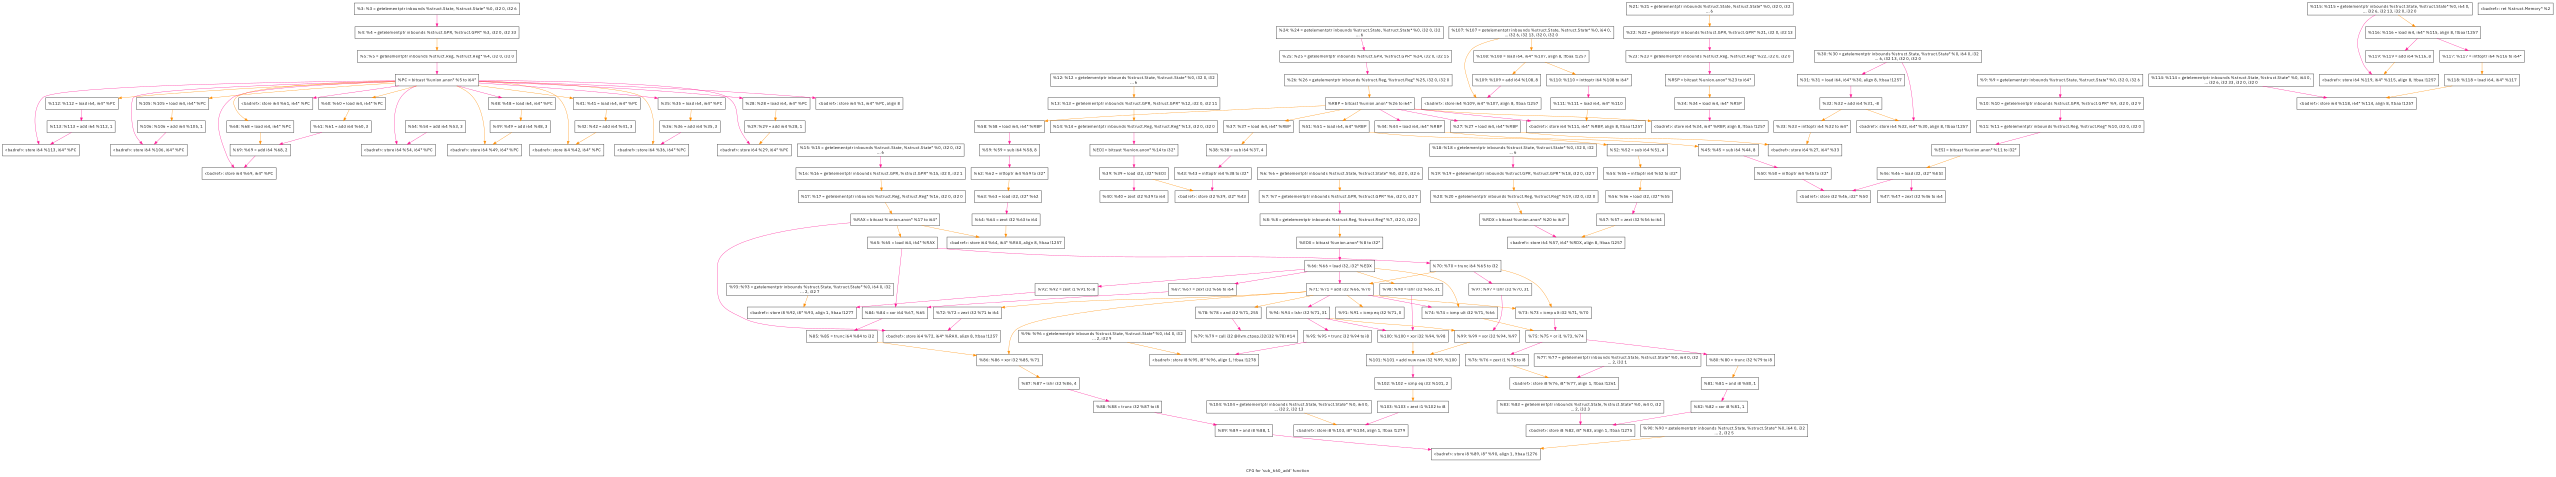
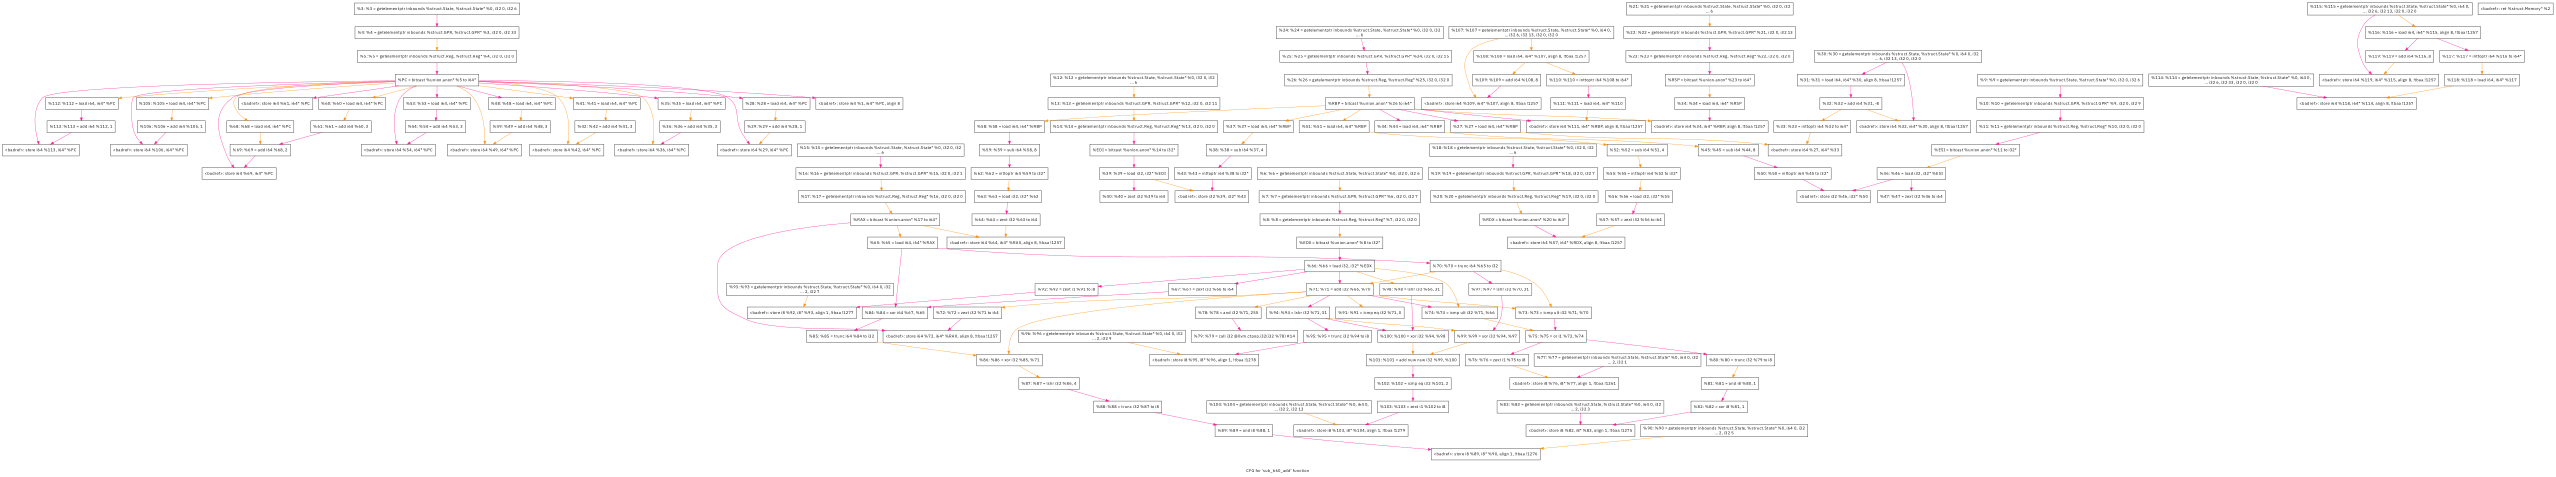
none -> (437, 104)
(1413, 394) -> (1413, 394)
